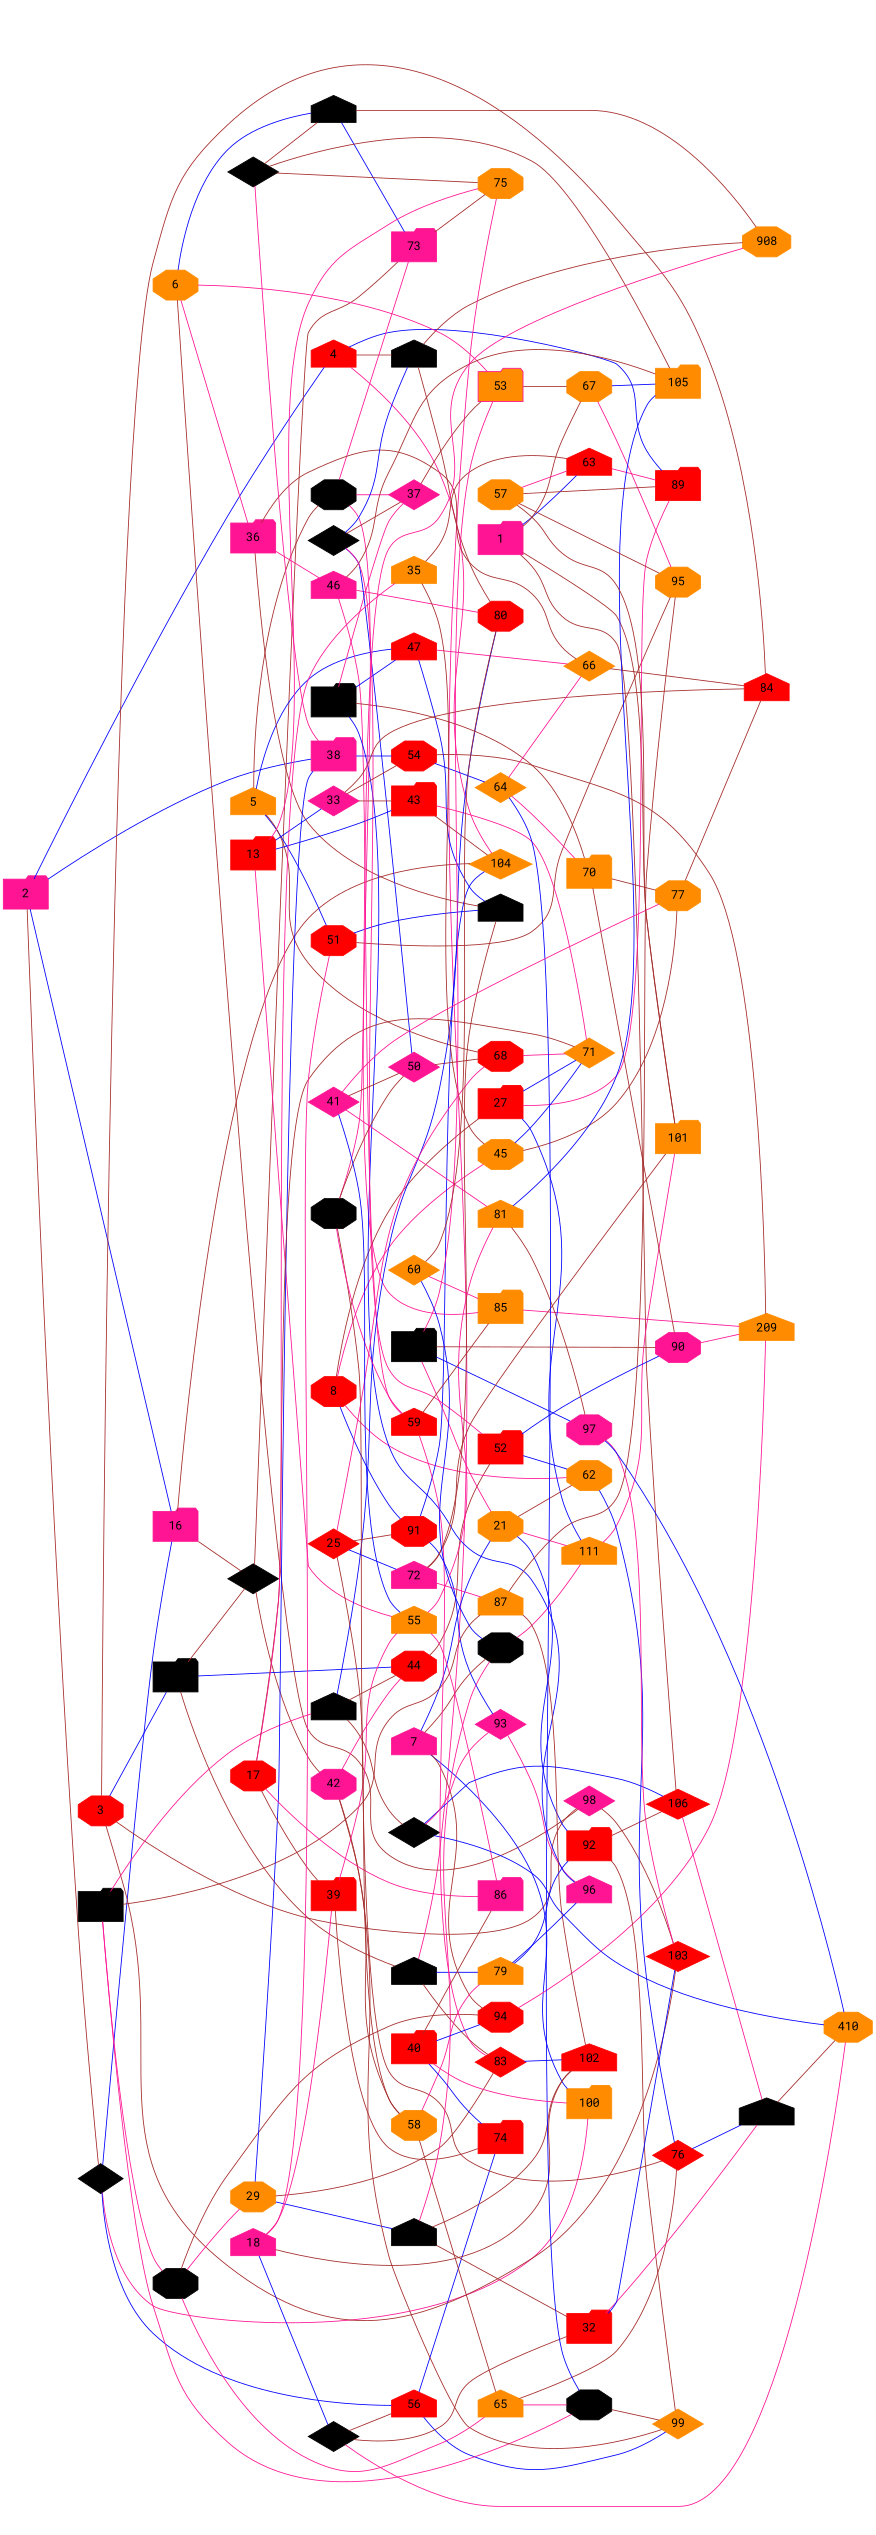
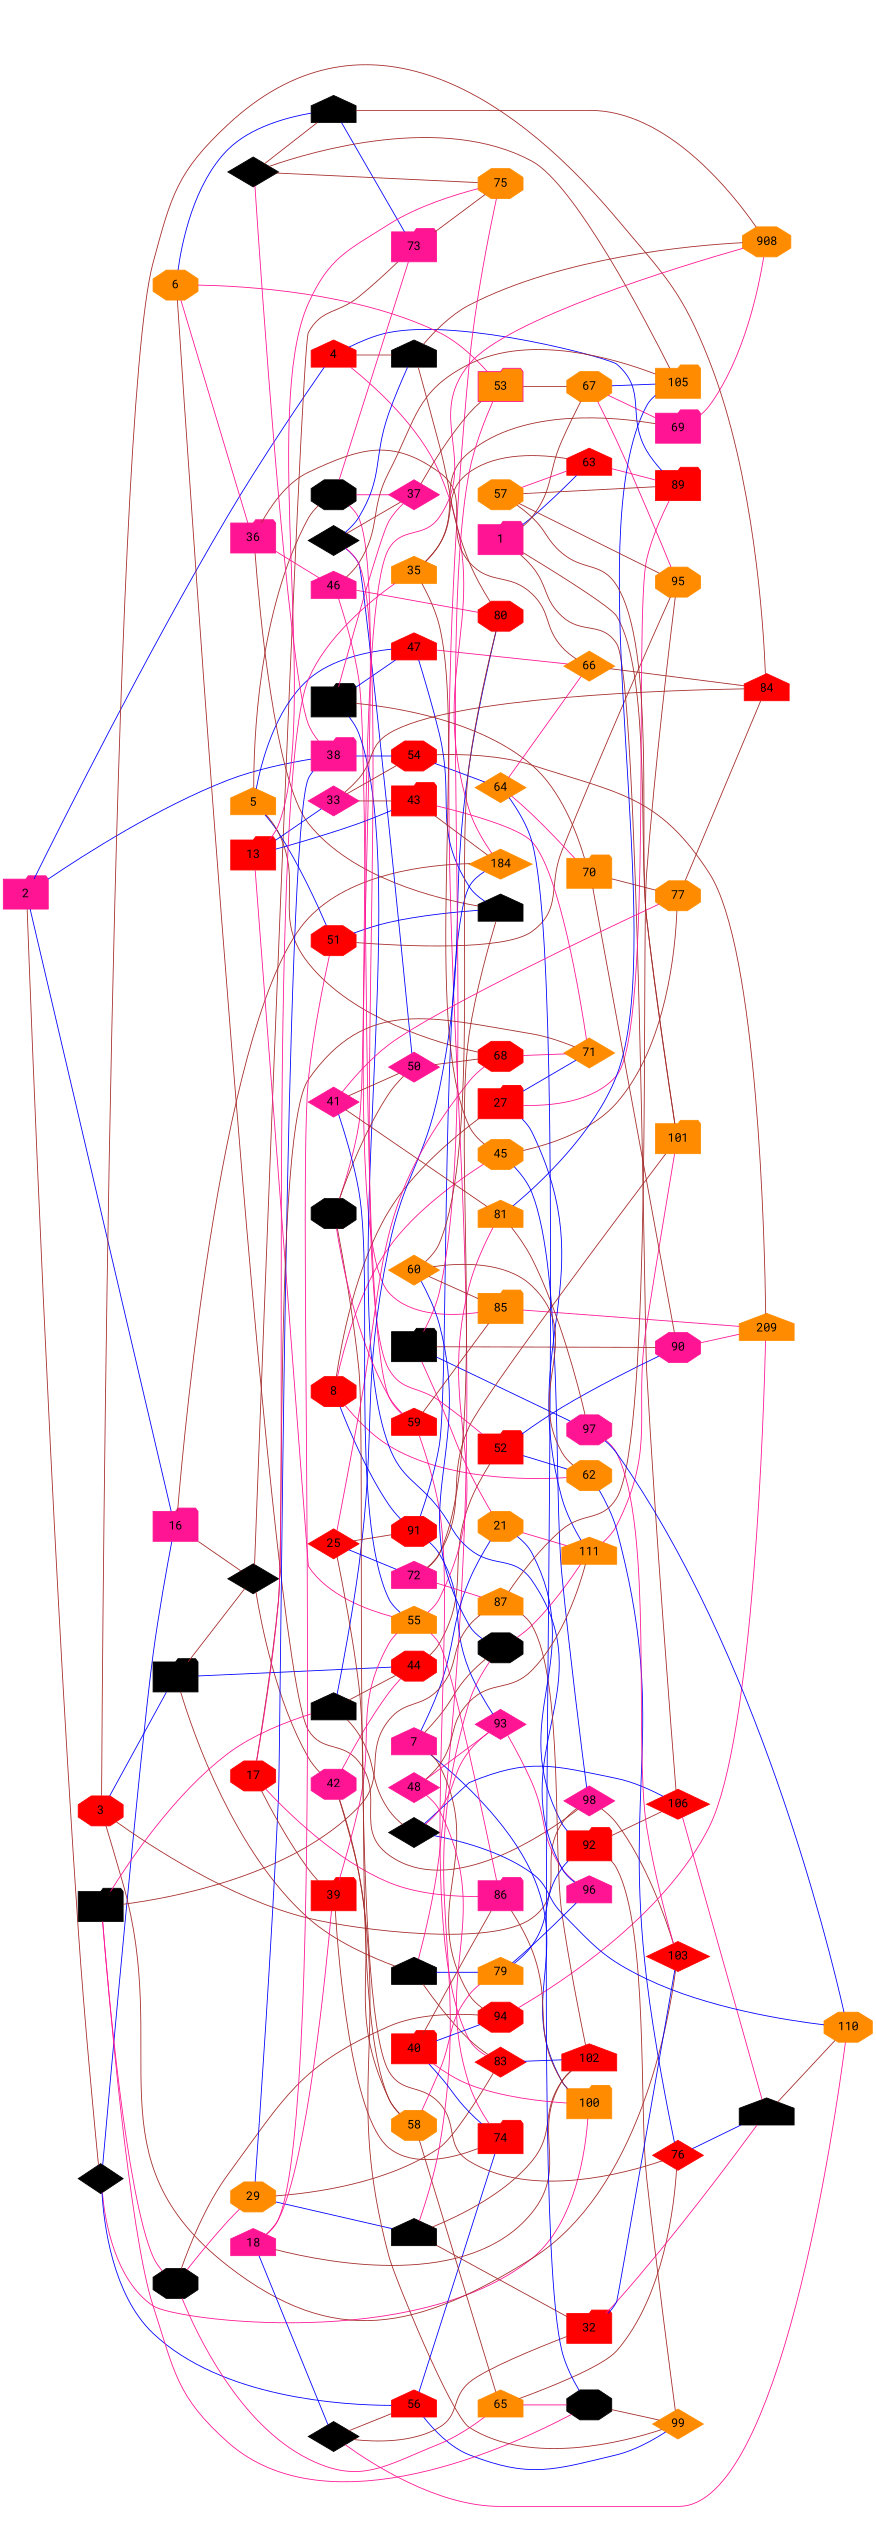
none -> (678, 428)
(501, 864) -> (501, 864)
(555, 1099) -> (559, 1505)
(413, 1156) -> (413, 1156)
(453, 1288) -> (453, 1288)
(544, 1502) -> (541, 1297)
none -> (414, 1788)
none -> (539, 1976)
(848, 2027) -> (848, 2027)
